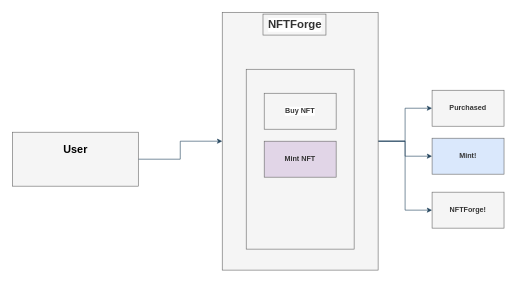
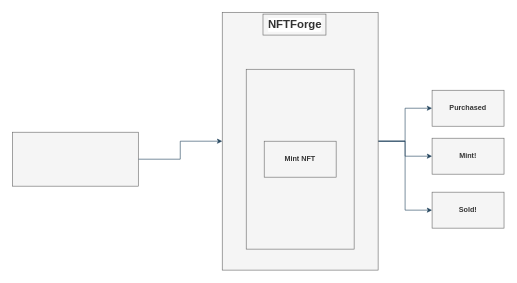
(300, 111) -> none
(75, 150) -> none
(468, 156) -> (468, 156)
(300, 159) -> (300, 159)
(468, 210) -> (468, 210)
